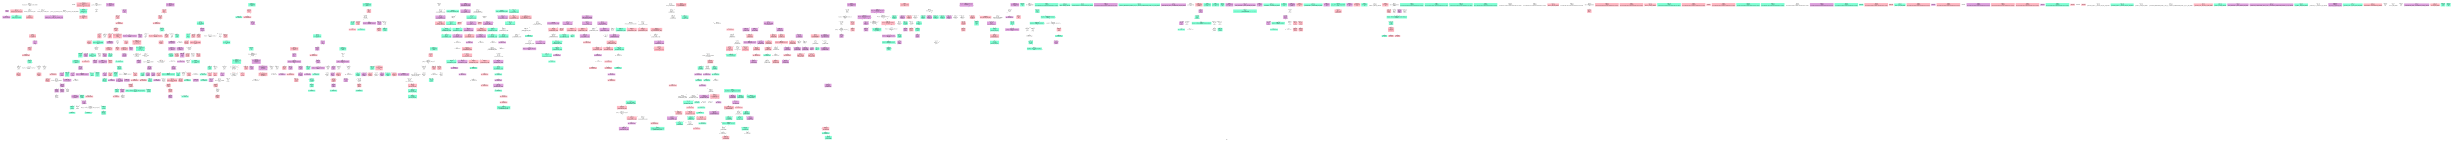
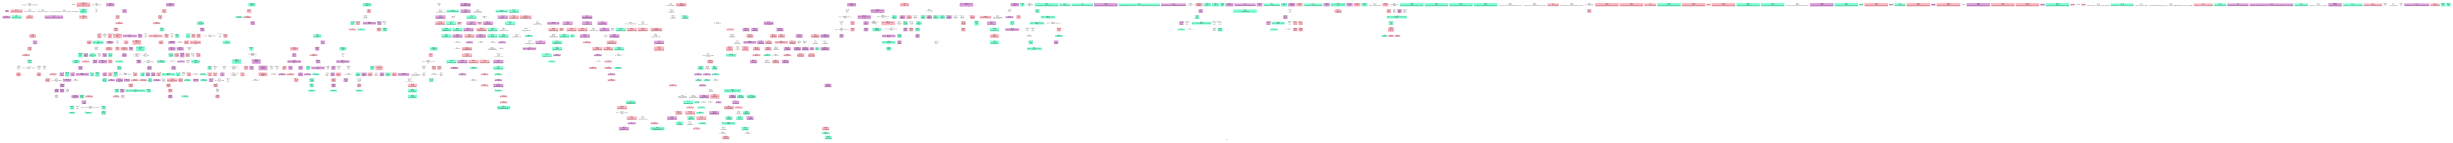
(161, 62) -> (161, 62)
